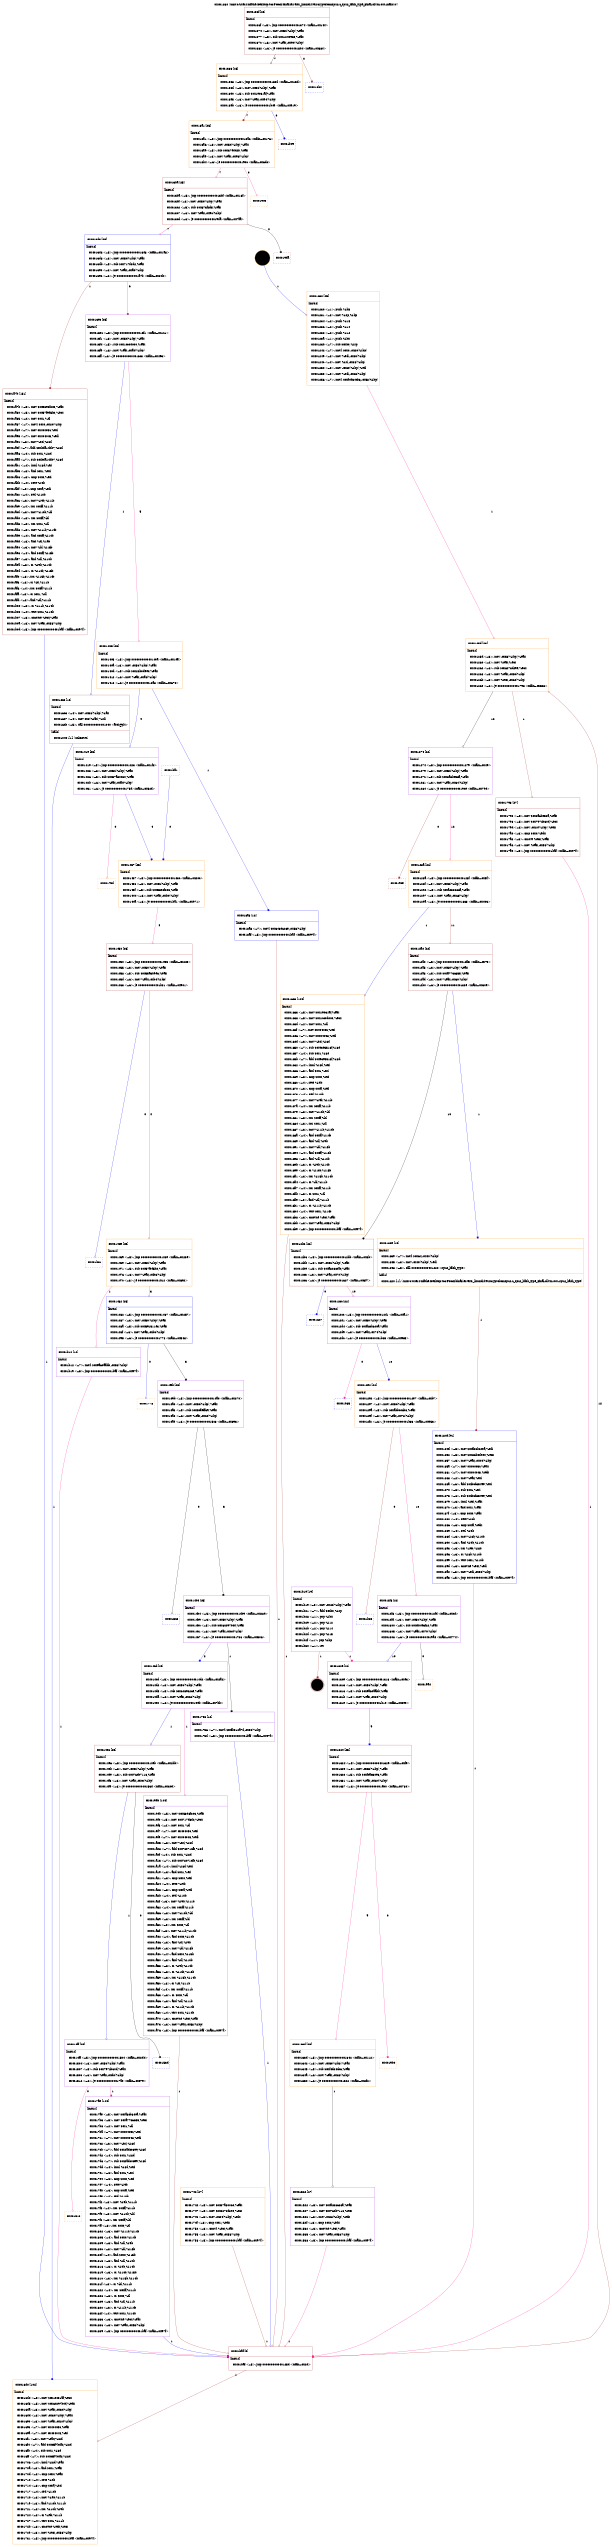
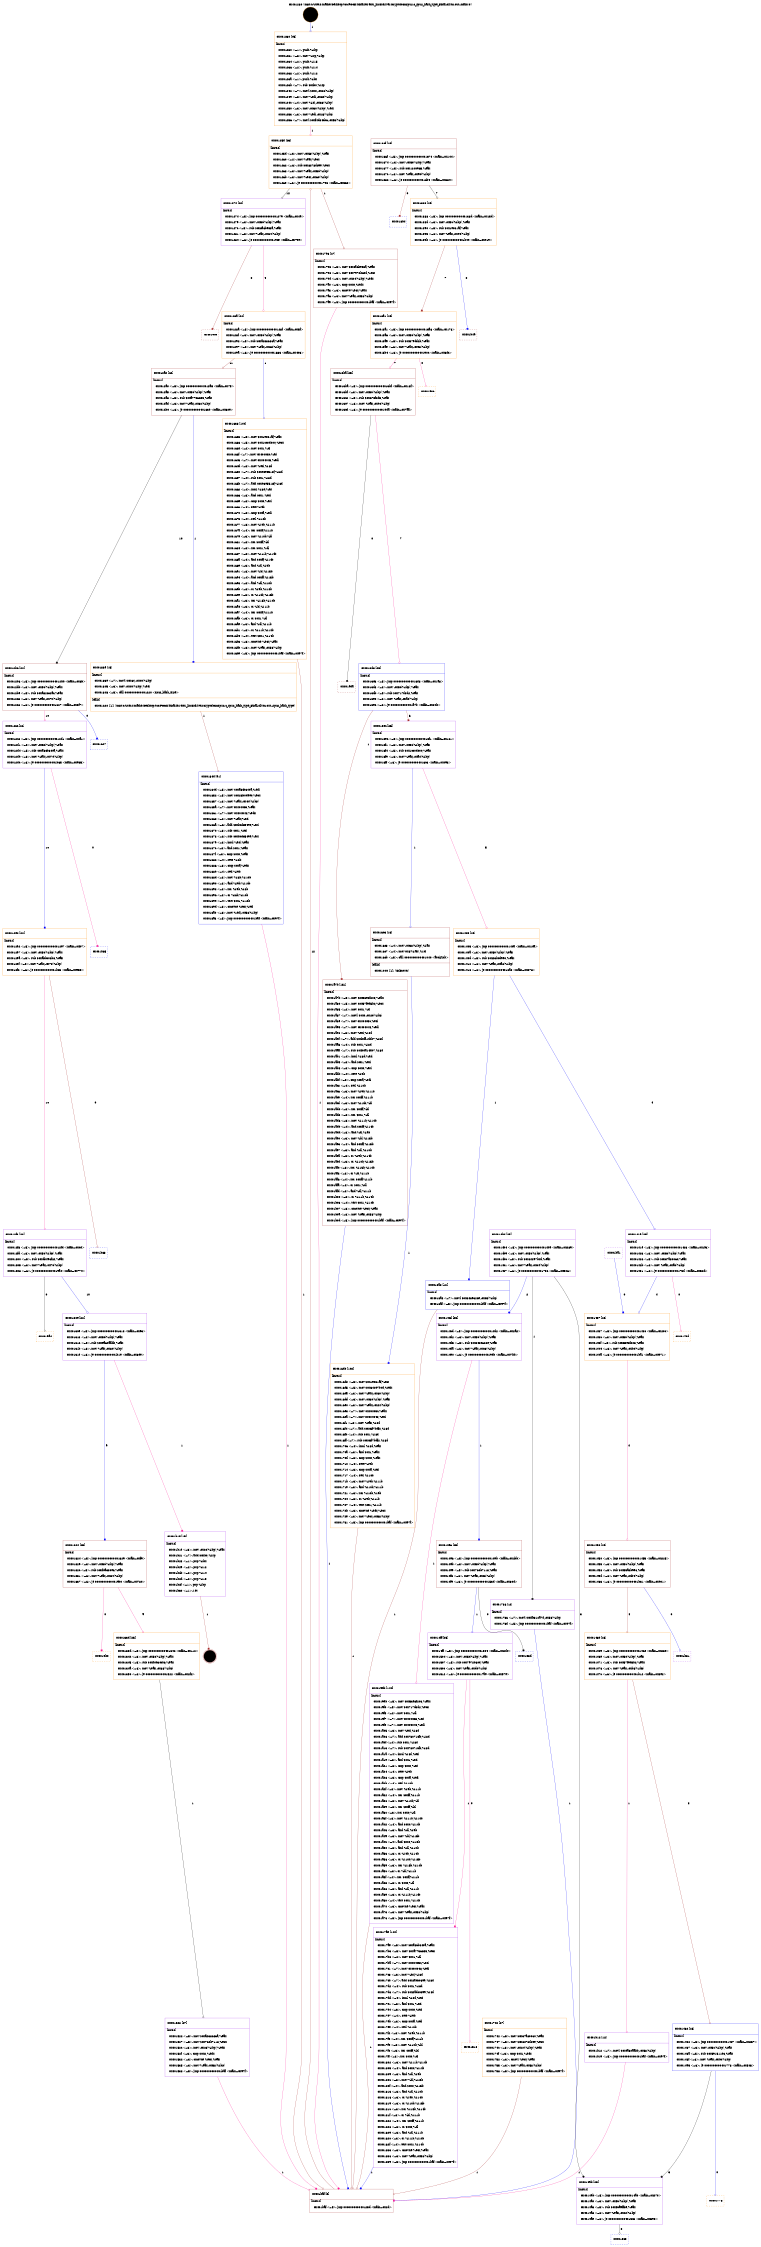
(138, 826) -> (648, 1294)
(452, 827) -> (265, 278)
(478, 1358) -> (209, 741)
(213, 1511) -> (579, 1724)
(348, 1656) -> (148, 1445)
(161, 1726) -> (479, 1449)
(172, 2405) -> (351, 1858)
